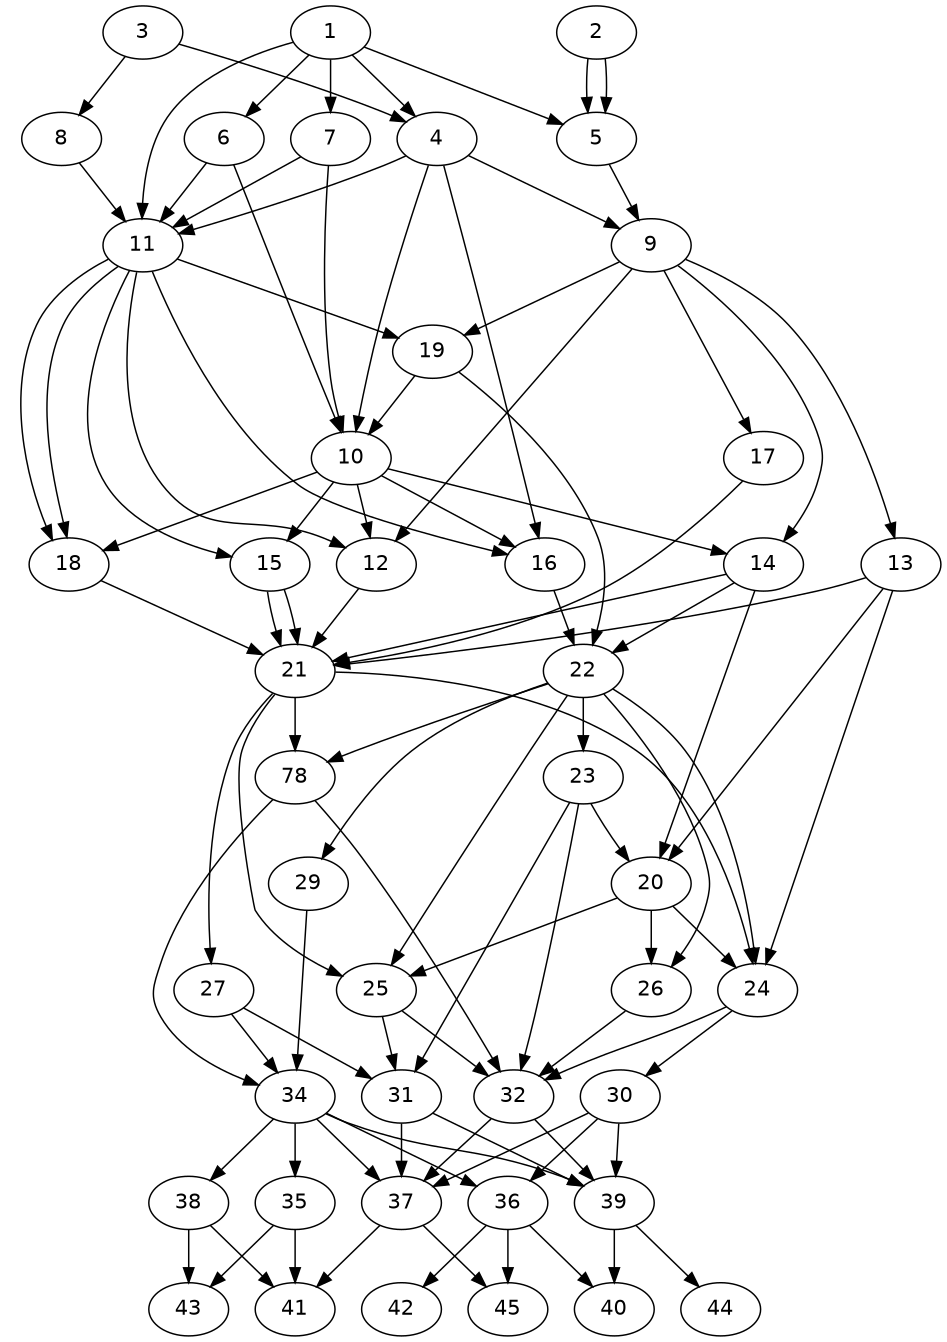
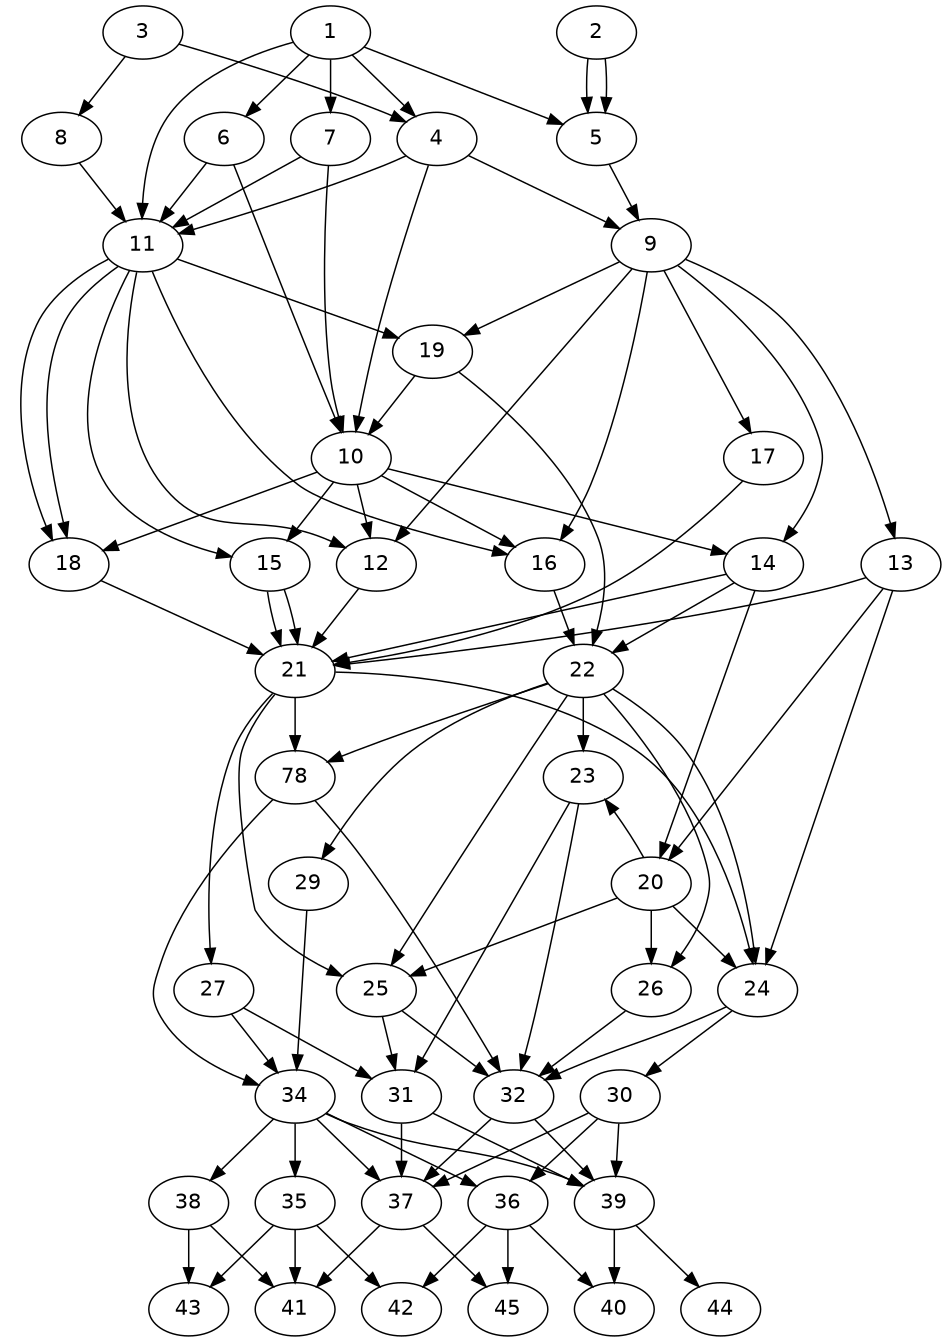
(491, 344) -> (618, 403)
(605, 827) -> (630, 834)
none -> (342, 1250)
